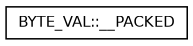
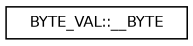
(97, 23) -> (97, 23)
